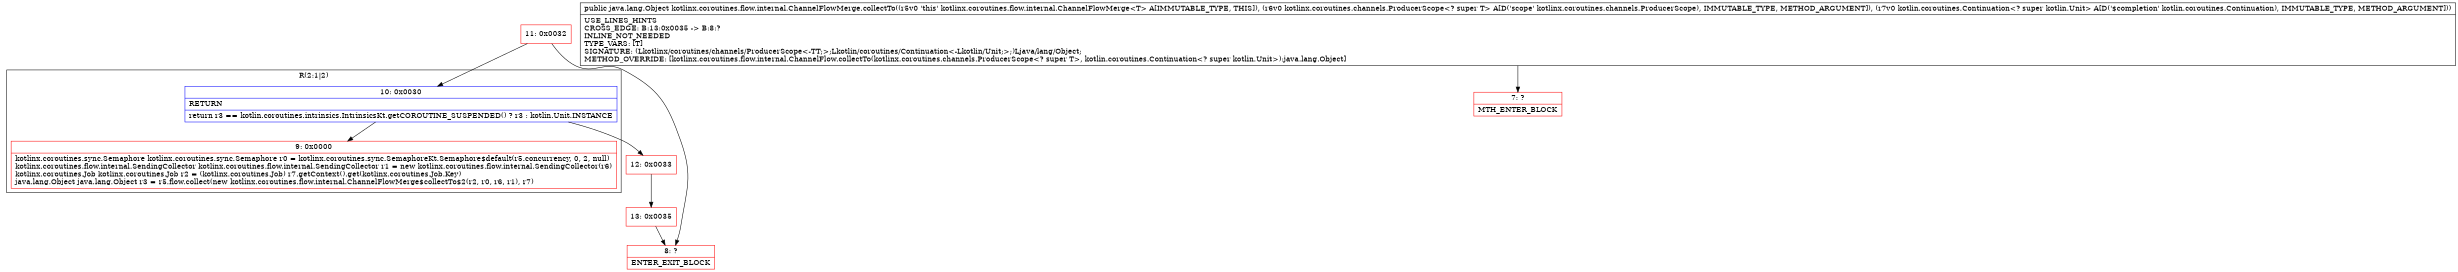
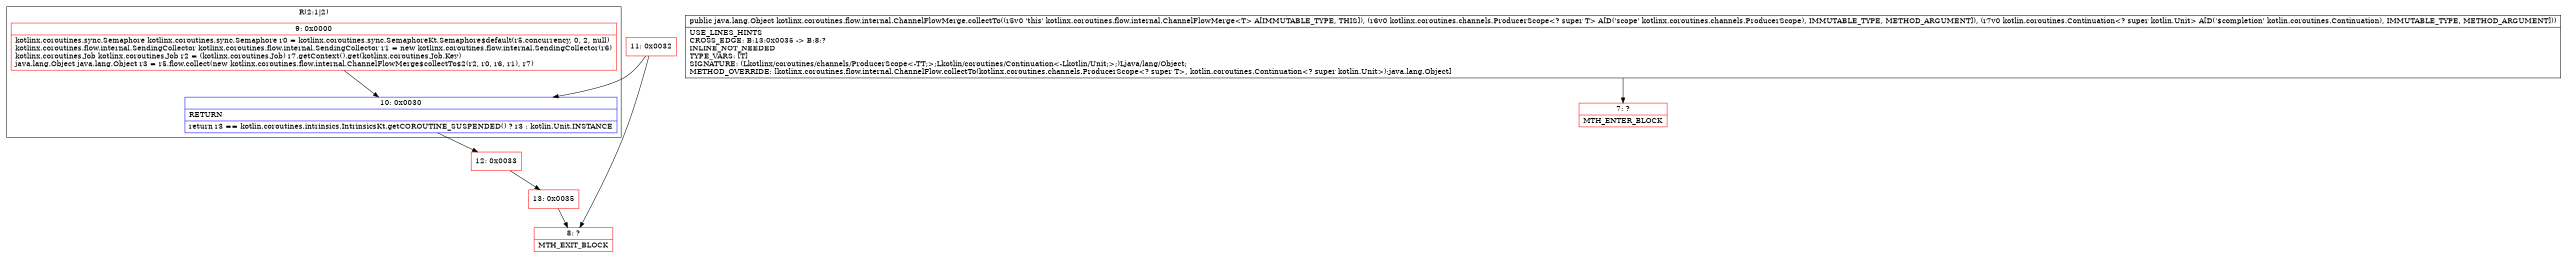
(364, 130) -> (359, 82)
(671, 263) -> (573, 245)
